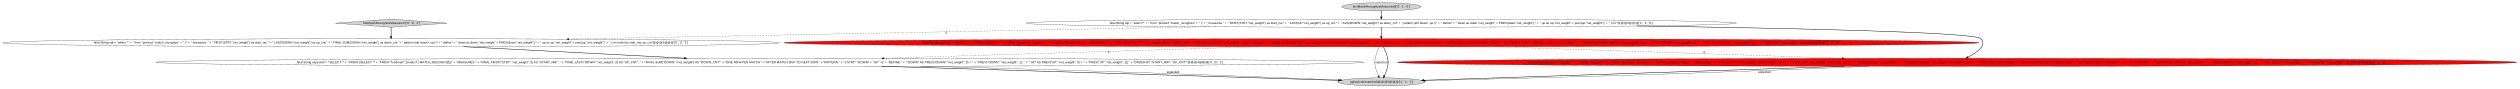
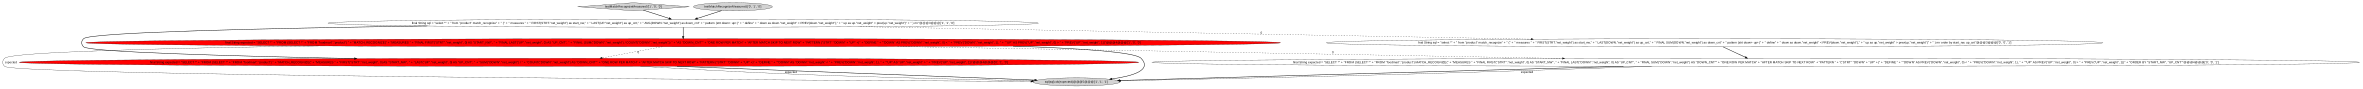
none -> (633, 7)
(391, 23) -> none
